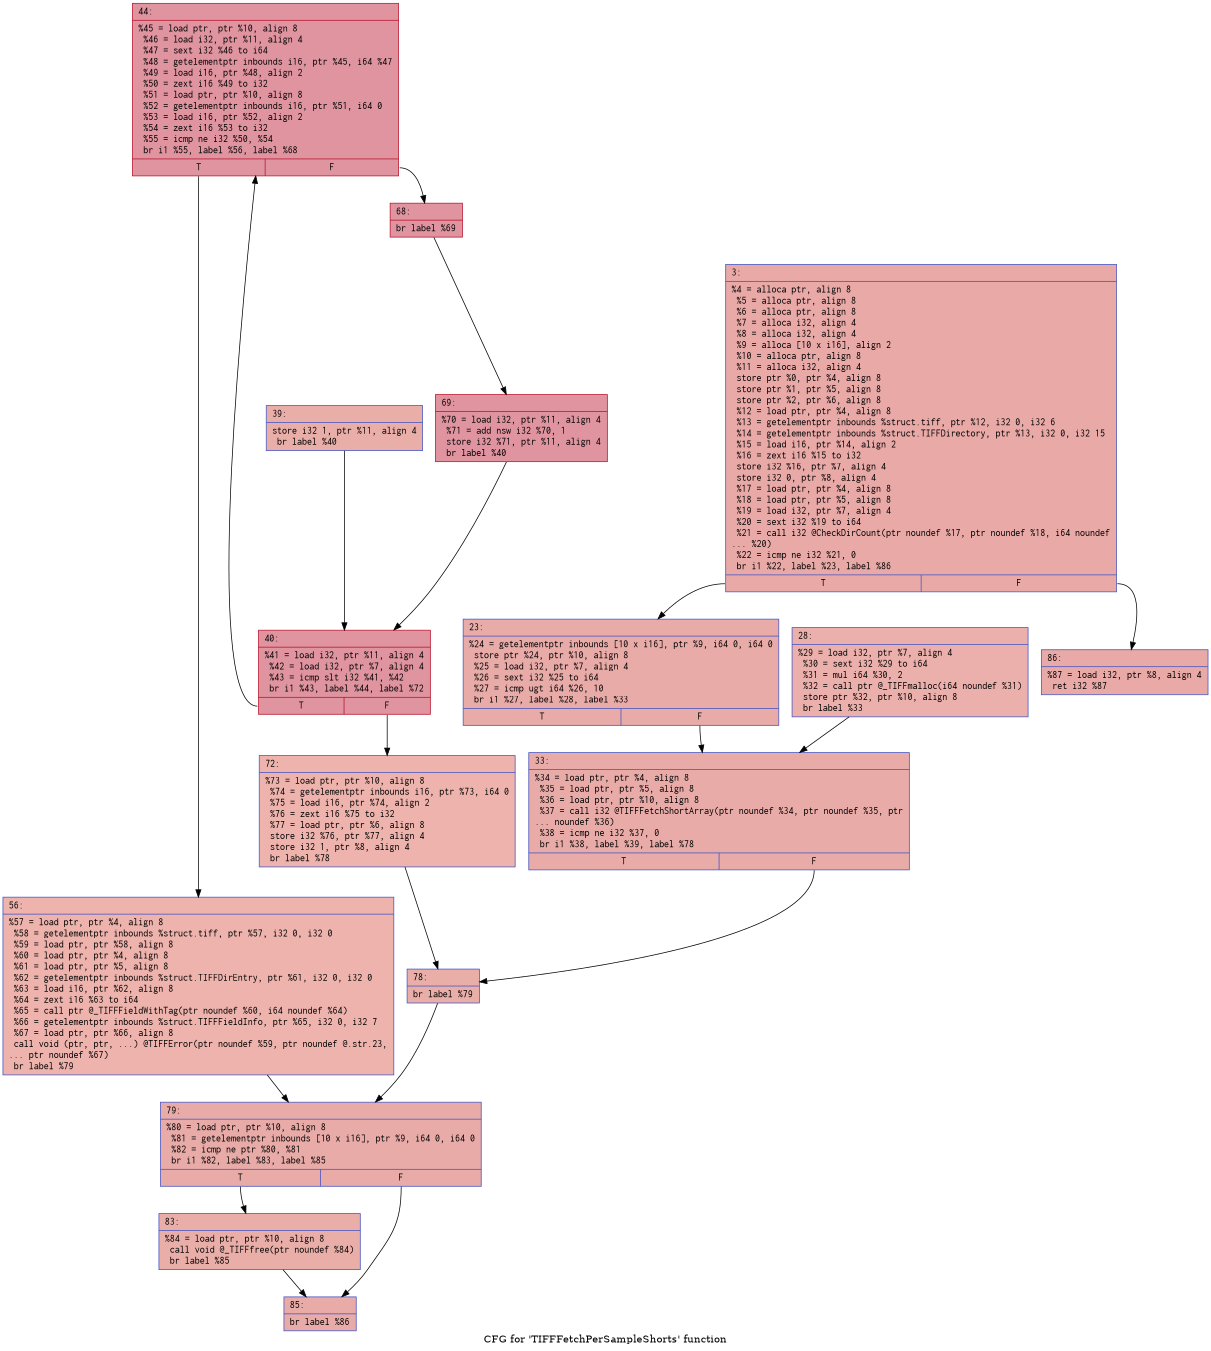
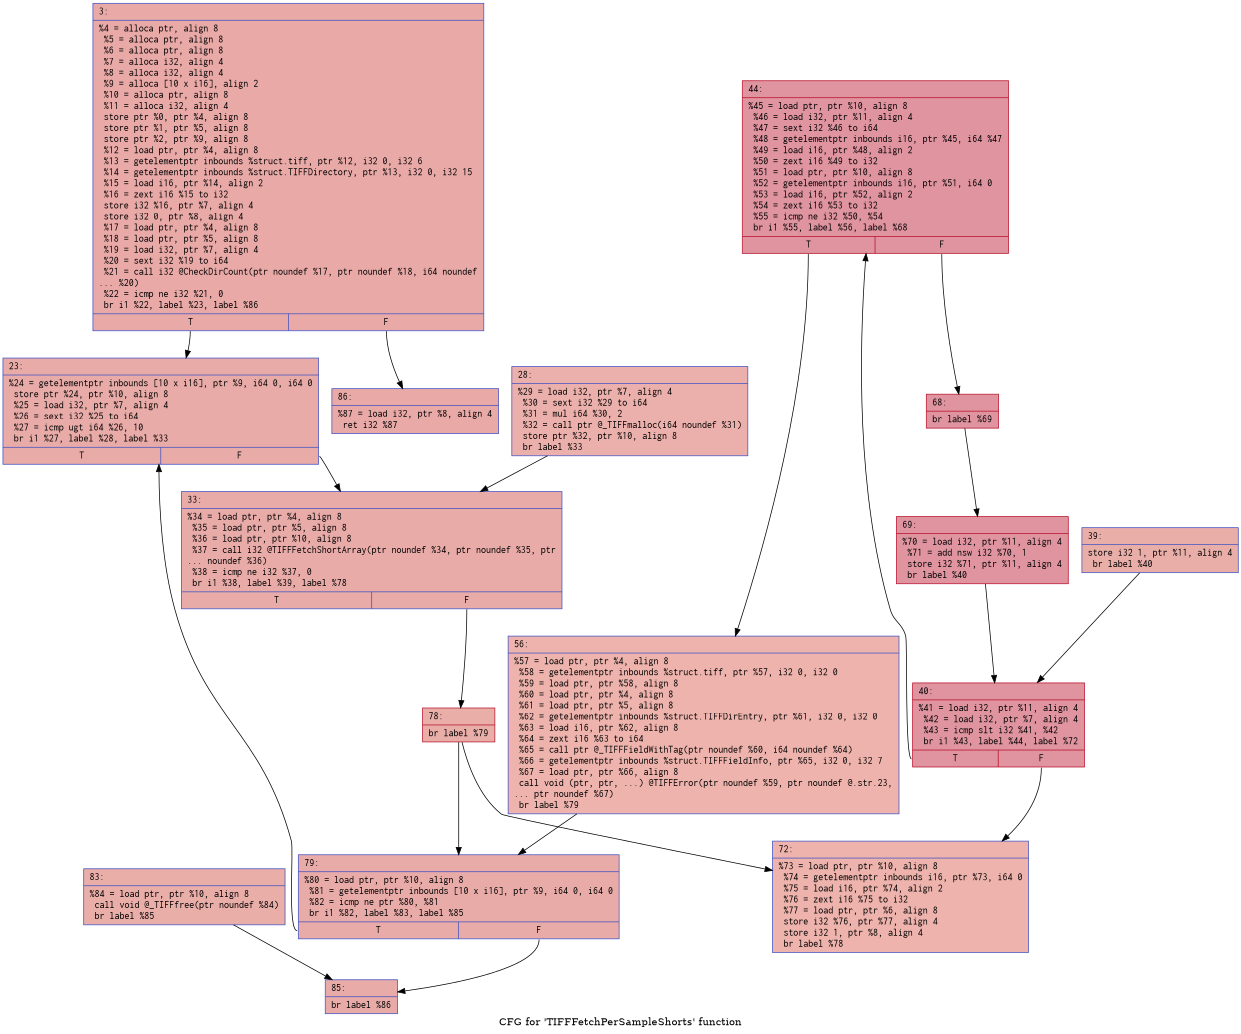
(806, 400) -> (174, 139)
(420, 914) -> (592, 834)
(443, 986) -> (459, 725)
(241, 1197) -> (220, 706)
